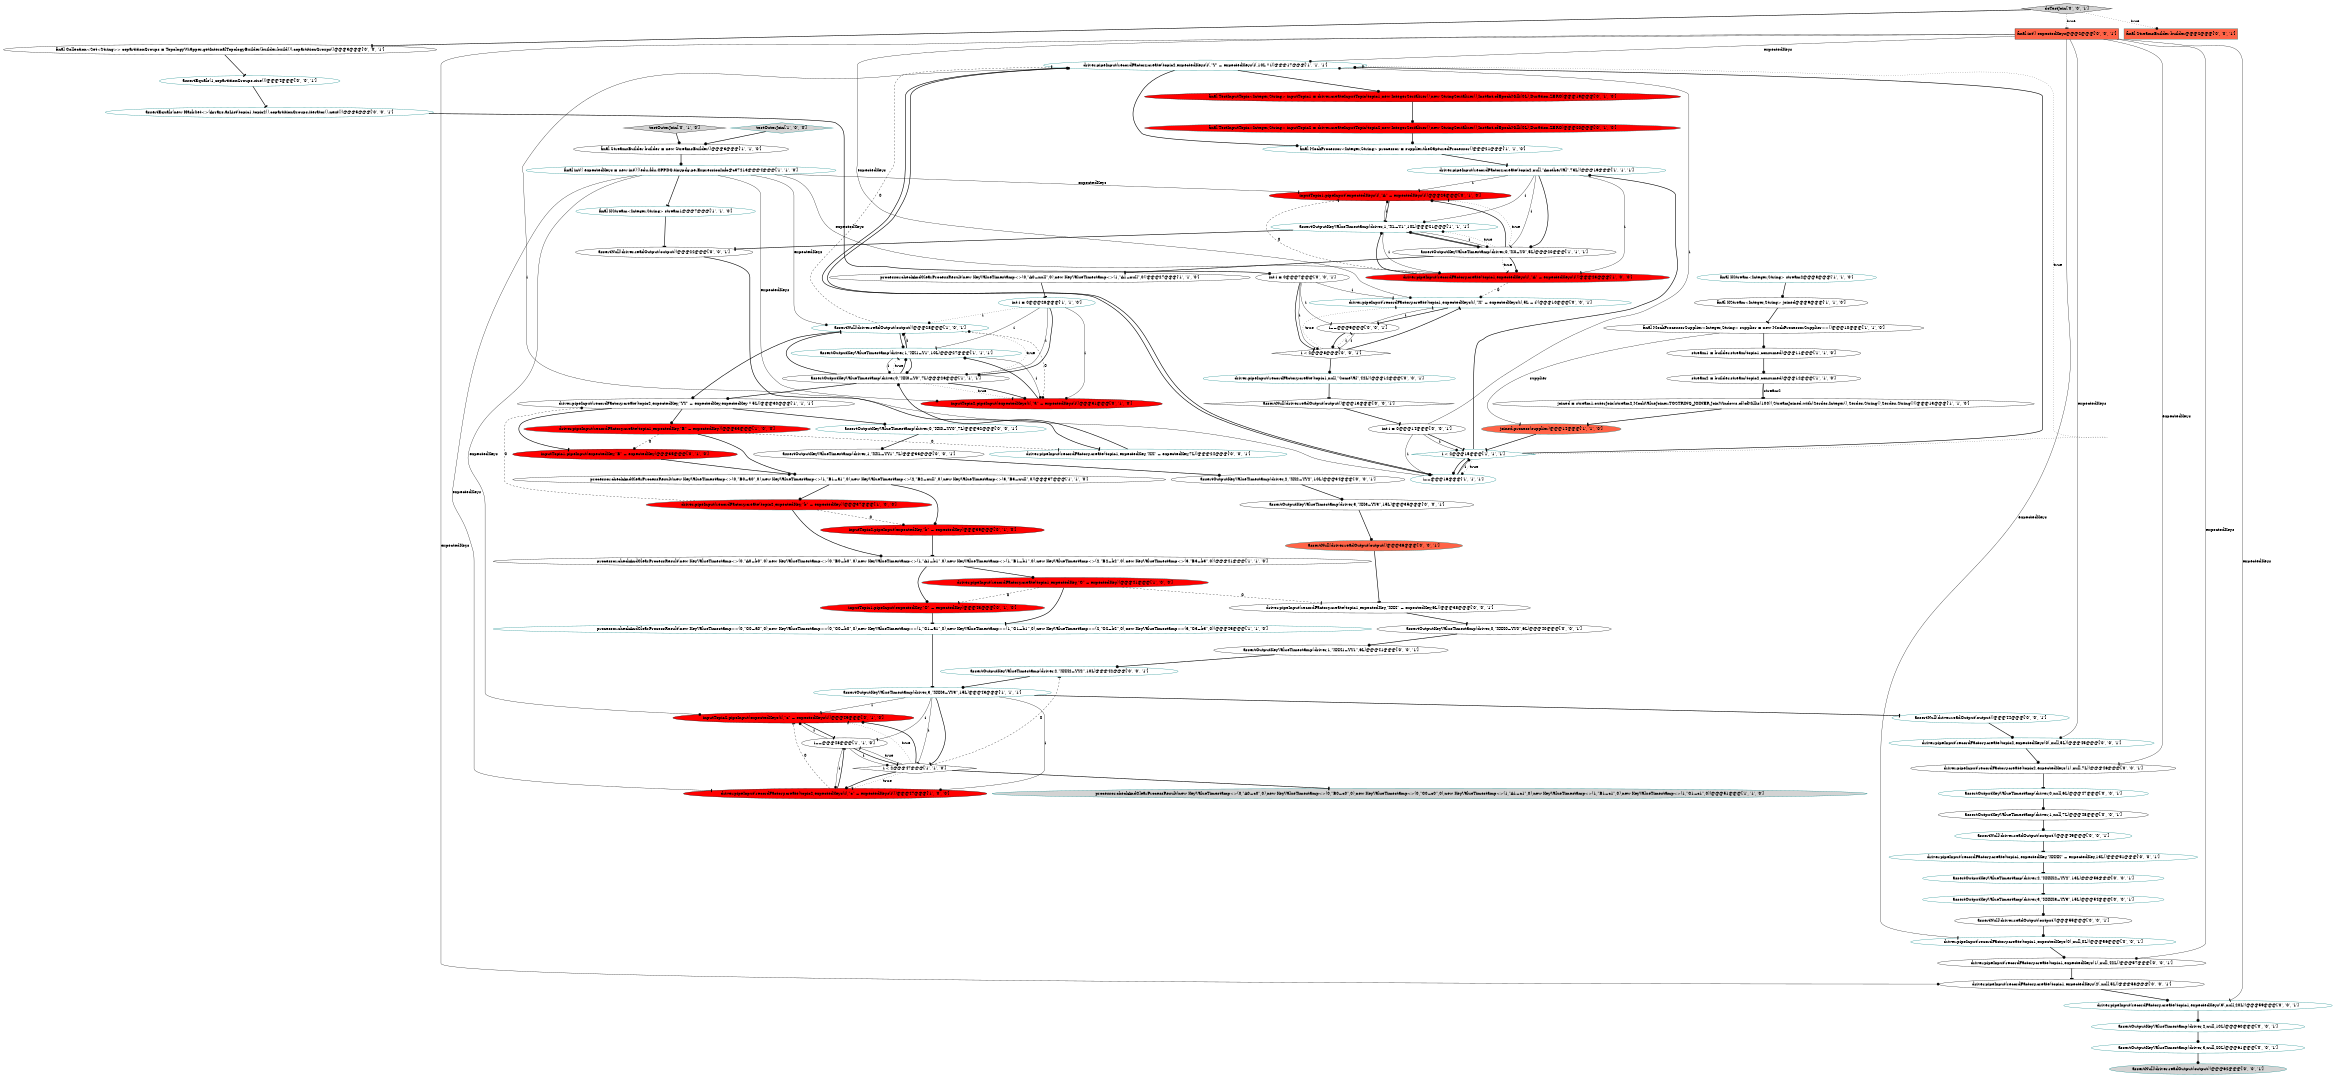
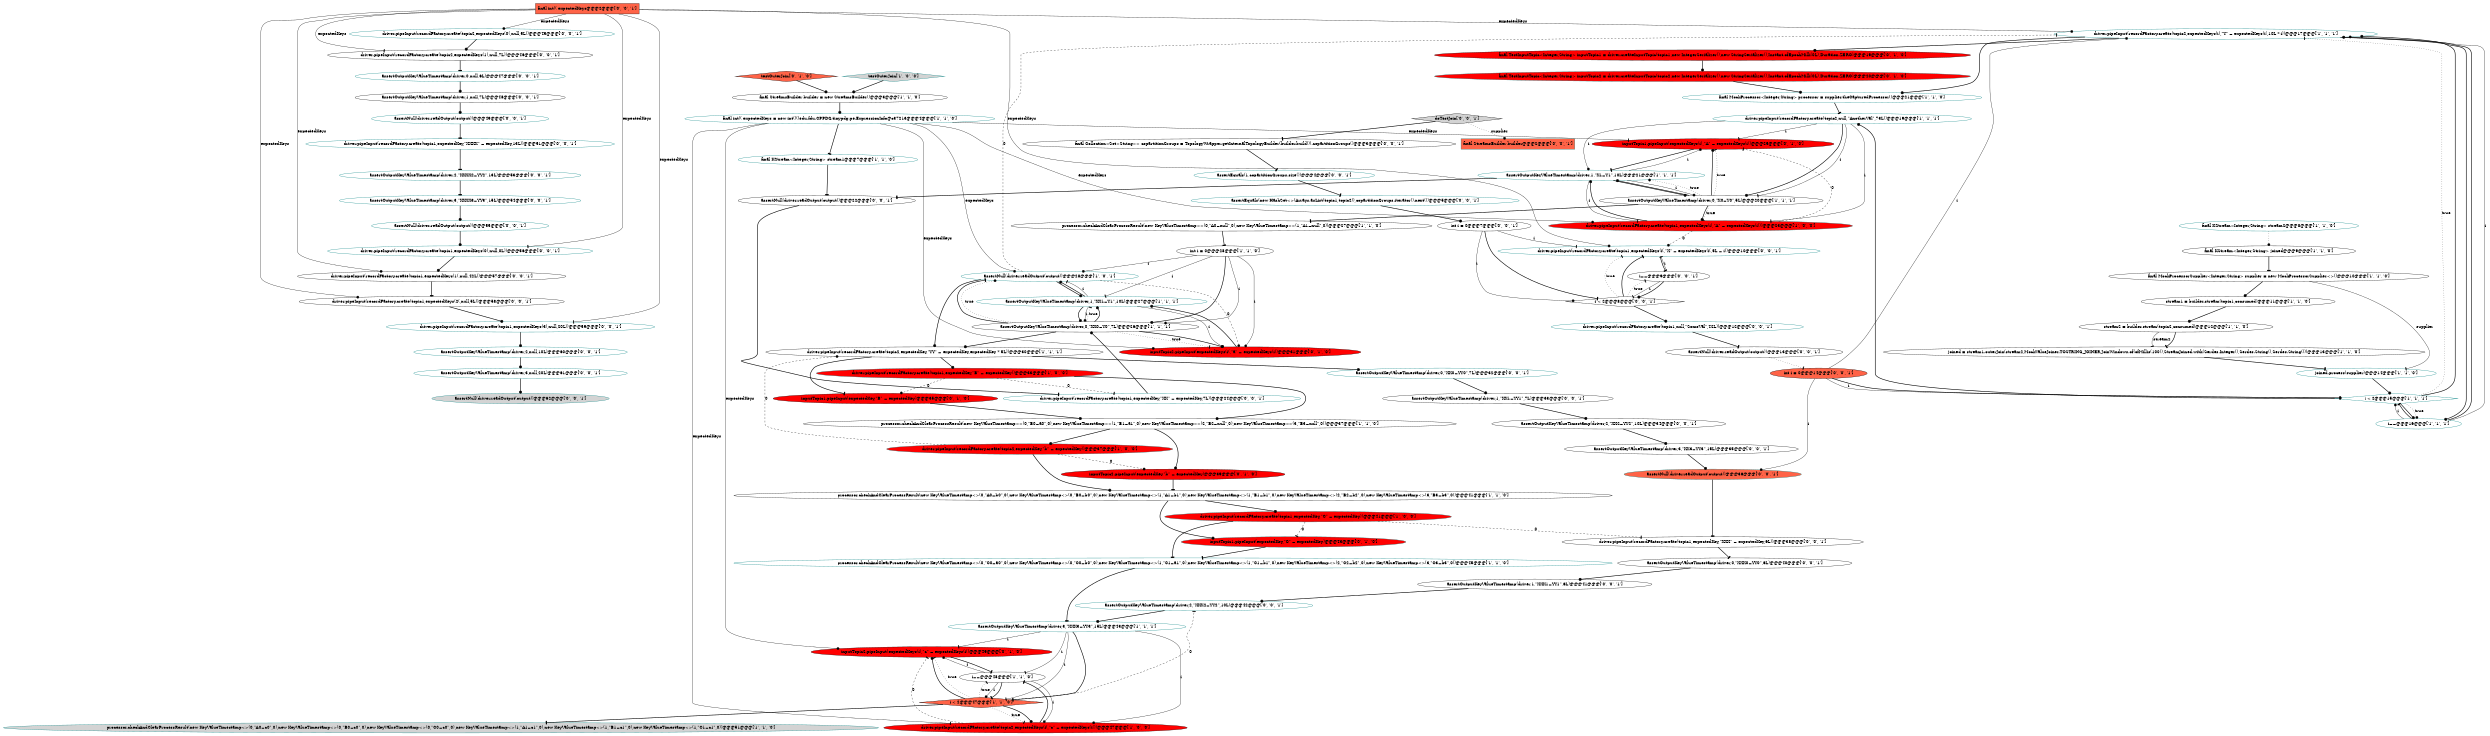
(2067, 21) -> none
(2135, 21) -> (1499, 131)
(675, 128) -> (786, 76)
(1784, 289) -> (2269, 237)
(1047, 303) -> (1225, 251)
(1306, 309) -> none
(976, 315) -> (1141, 263)
(1346, 341) -> (1639, 289)
(1329, 404) -> (1754, 352)
(1372, 416) -> (1786, 363)
(1417, 429) -> (1819, 373)
(1551, 429) -> (2366, 373)
(1512, 442) -> (2381, 385)
(1407, 459) -> (1808, 439)
(1981, 718) -> none
(882, 756) -> (980, 689)
(915, 768) -> (981, 702)
(2043, 921) -> (460, 226)
